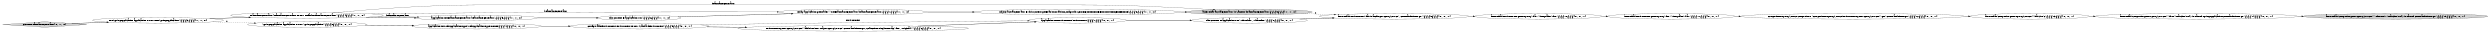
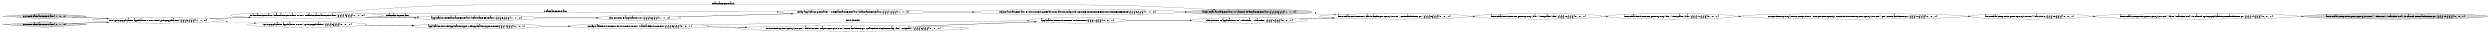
none -> (45, 16)
